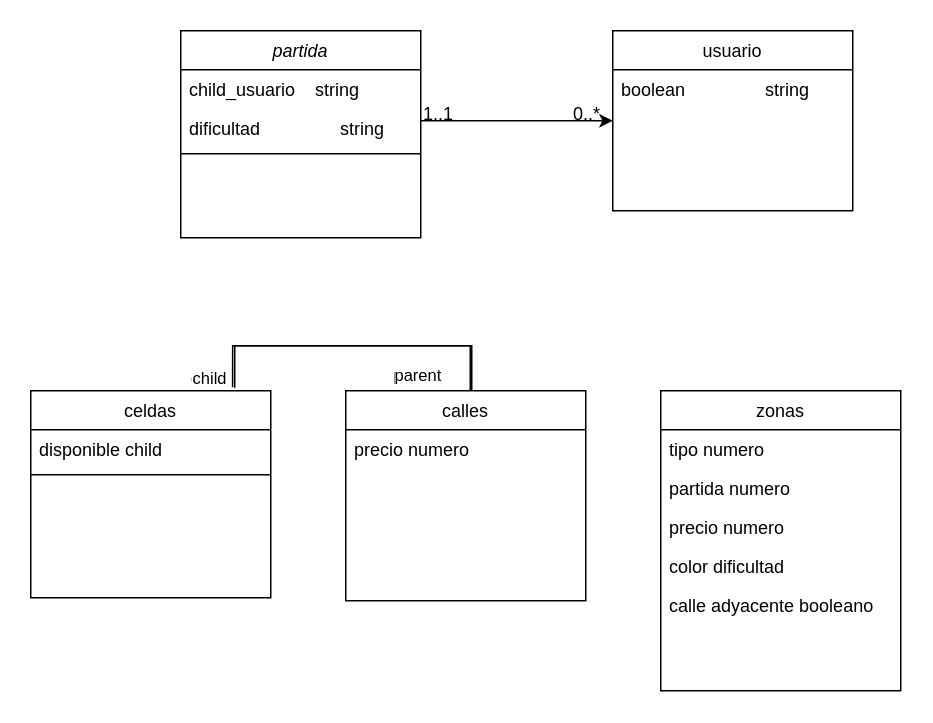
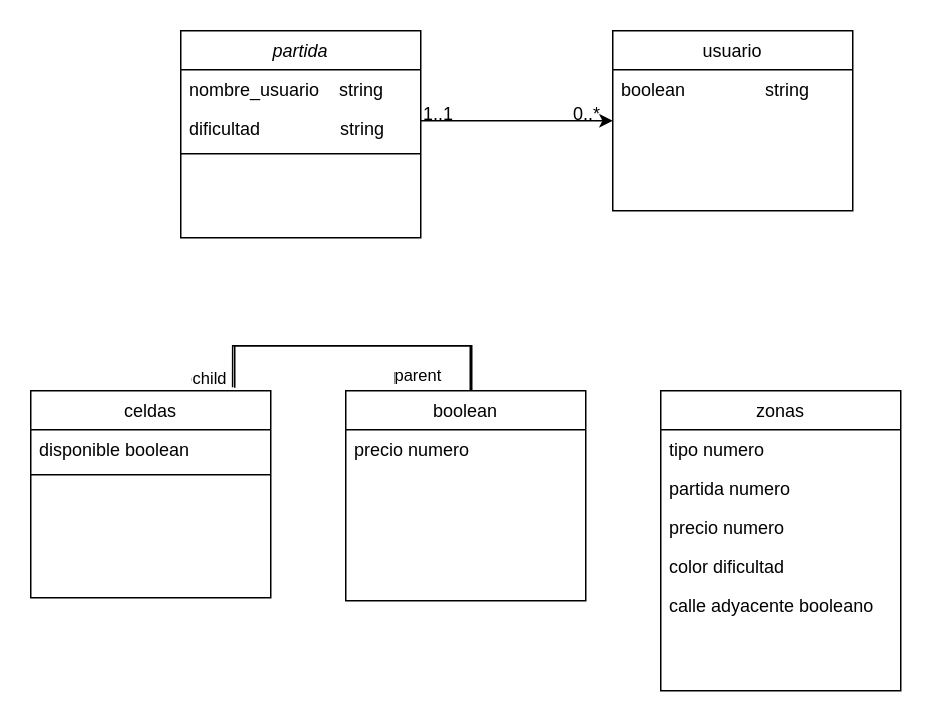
(291, 90) -> (301, 90)
(465, 411) -> (465, 411)
(106, 450) -> (118, 450)
